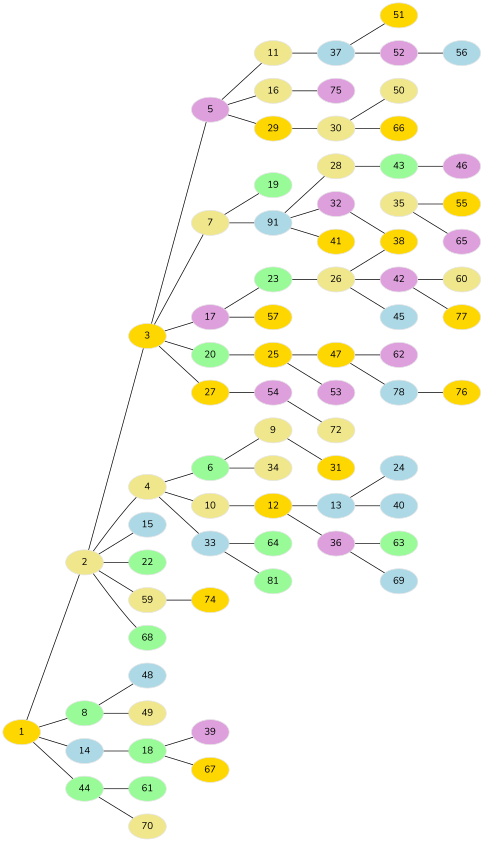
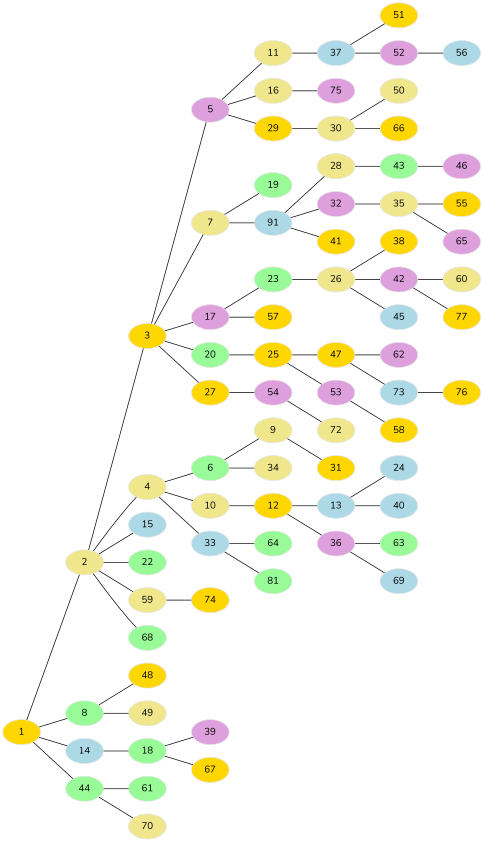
(367, 223) -> (368, 204)
(399, 393) -> (399, 393)
none -> (399, 430)
(147, 676) -> (147, 676)
